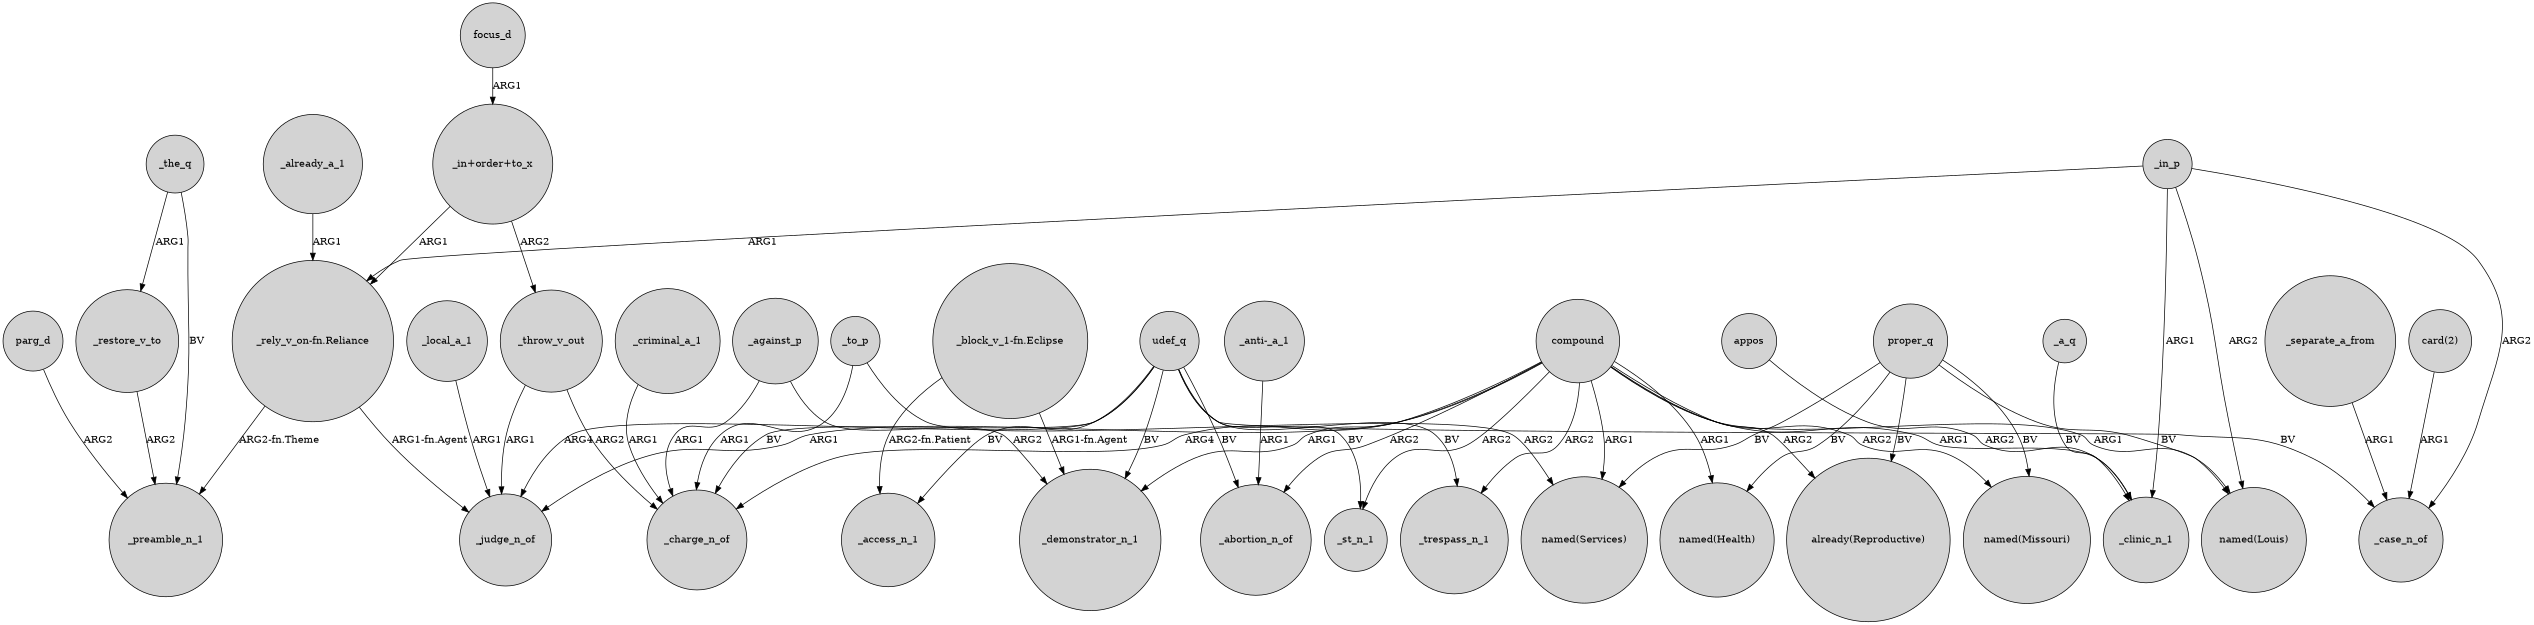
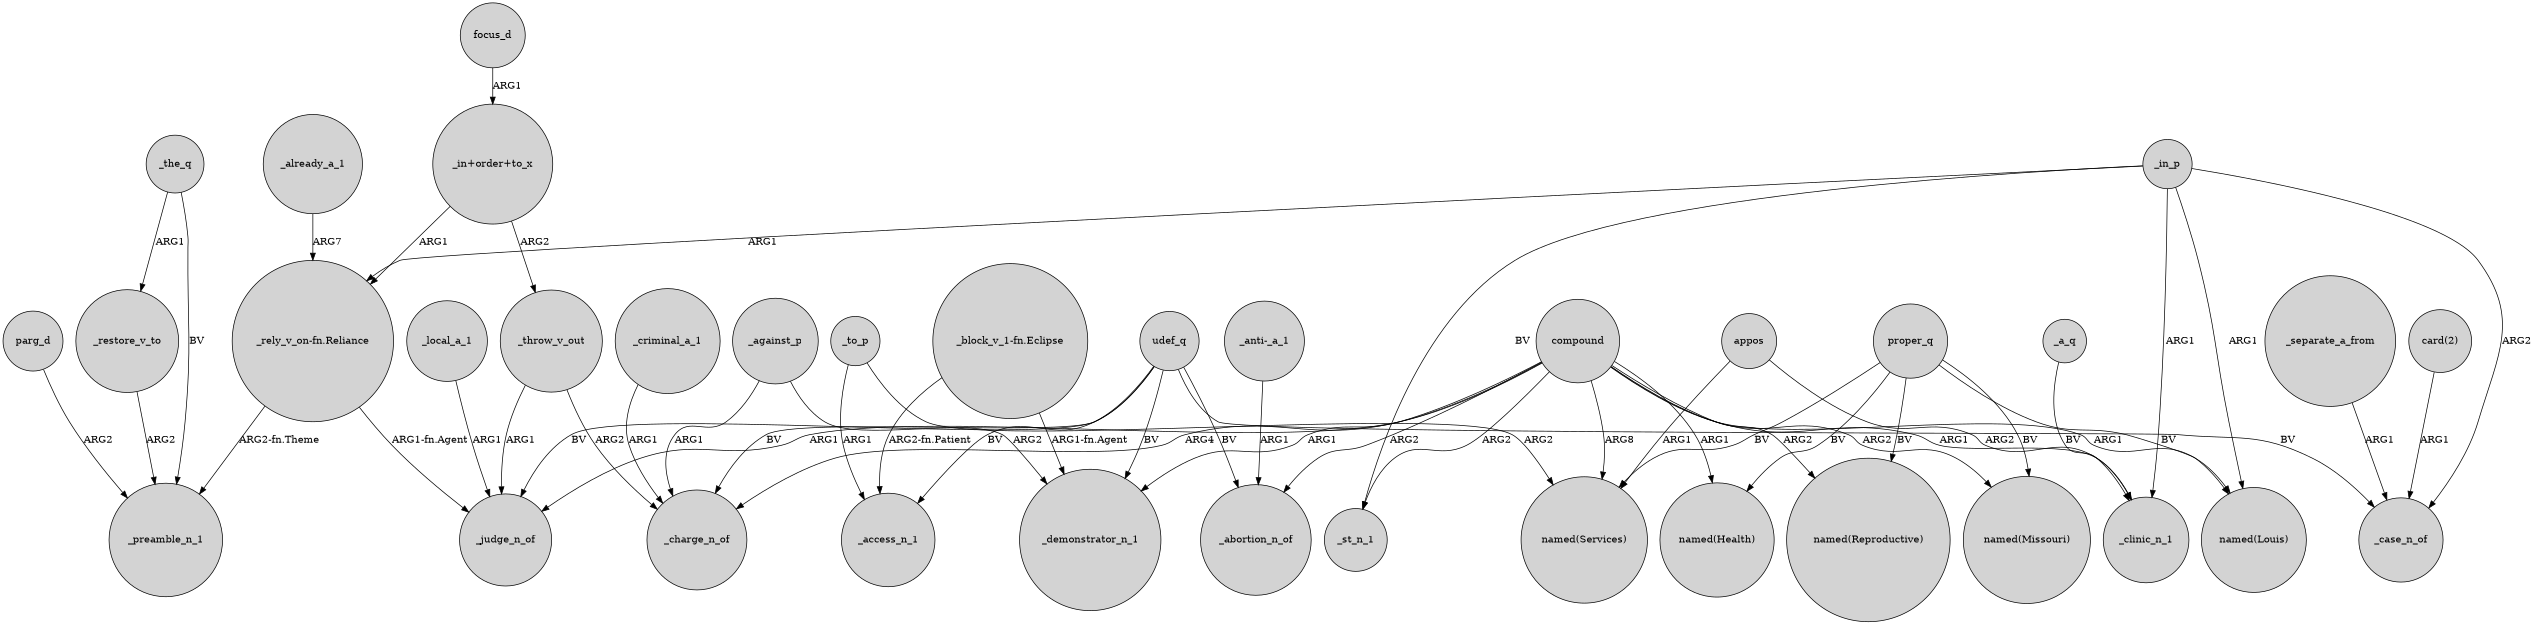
(327, 242) -> (327, 242)
(2244, 341) -> (2244, 341)
none -> (1675, 420)
(728, 430) -> (842, 437)
(1340, 435) -> (1681, 212)
(579, 440) -> (579, 440)
(1620, 440) -> (1620, 440)
(1454, 540) -> none
(1868, 540) -> (1868, 540)
